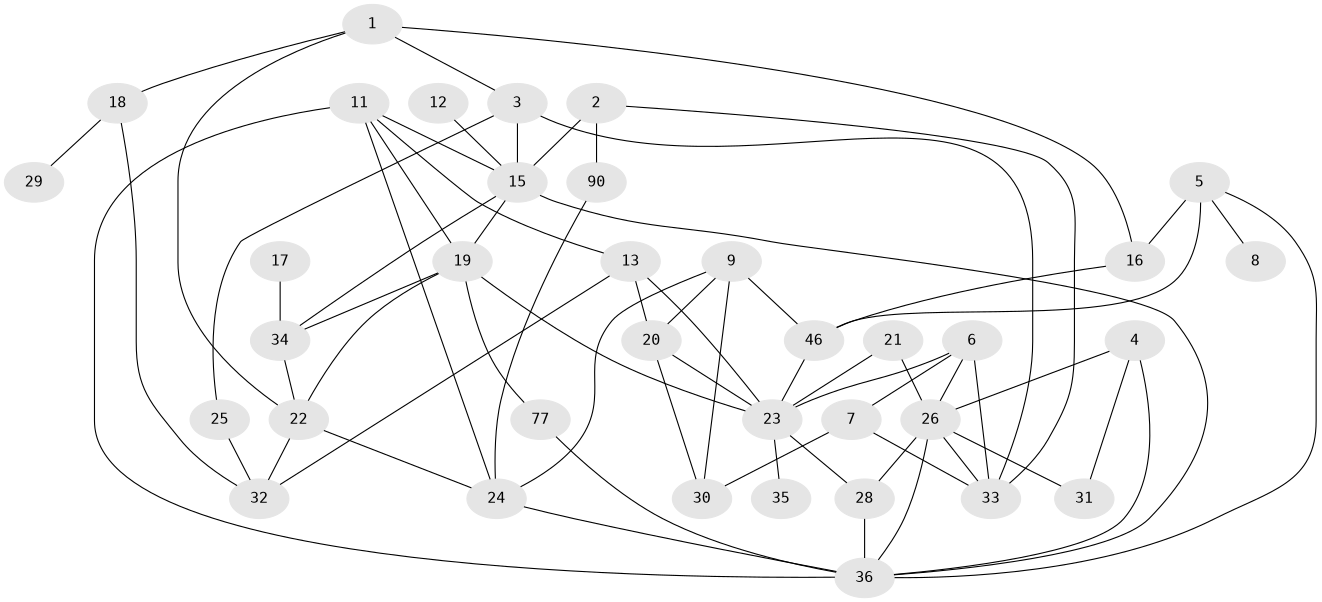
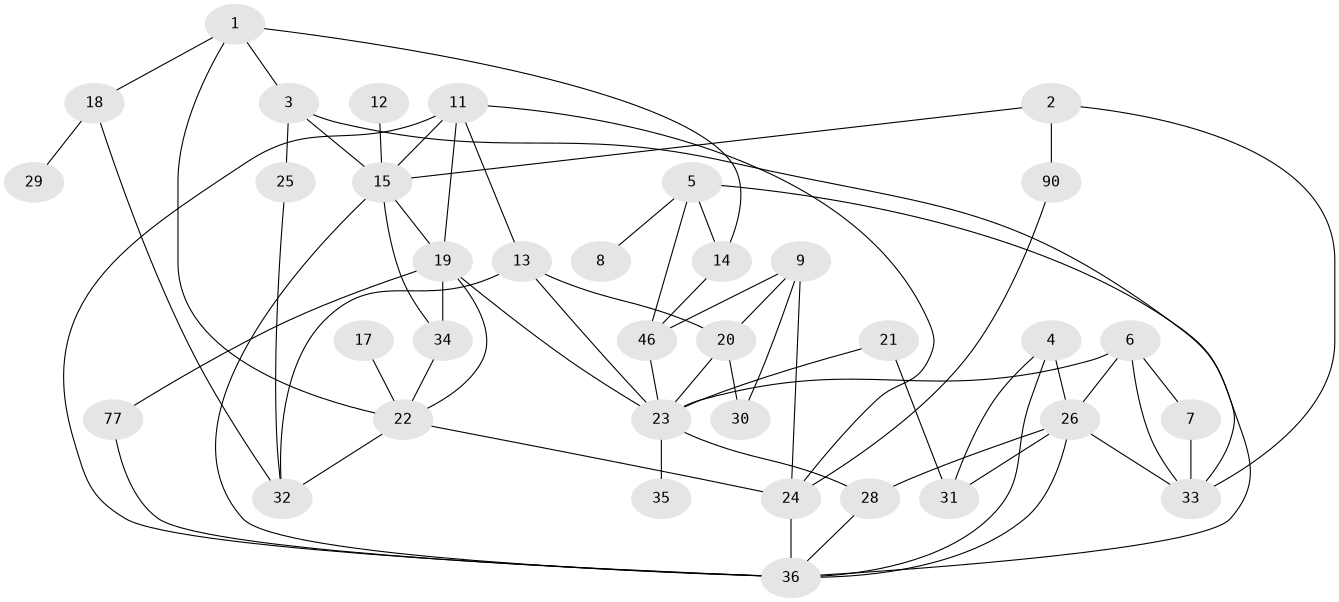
(1135, 261) -> (722, 261)
(280, 301) -> (383, 380)
(915, 387) -> (919, 419)
(785, 455) -> none
